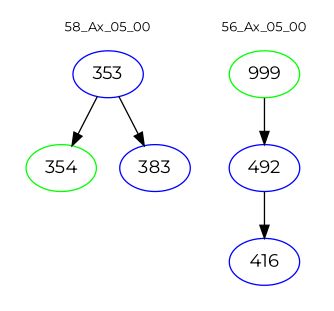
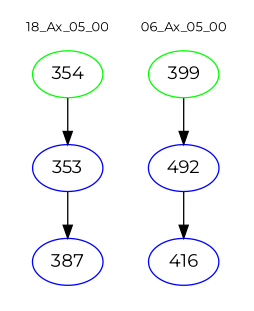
(108, 28) -> (68, 28)
(264, 28) -> (184, 28)
(264, 74) -> (184, 74)
(88, 115) -> (68, 115)
(155, 168) -> (68, 262)
